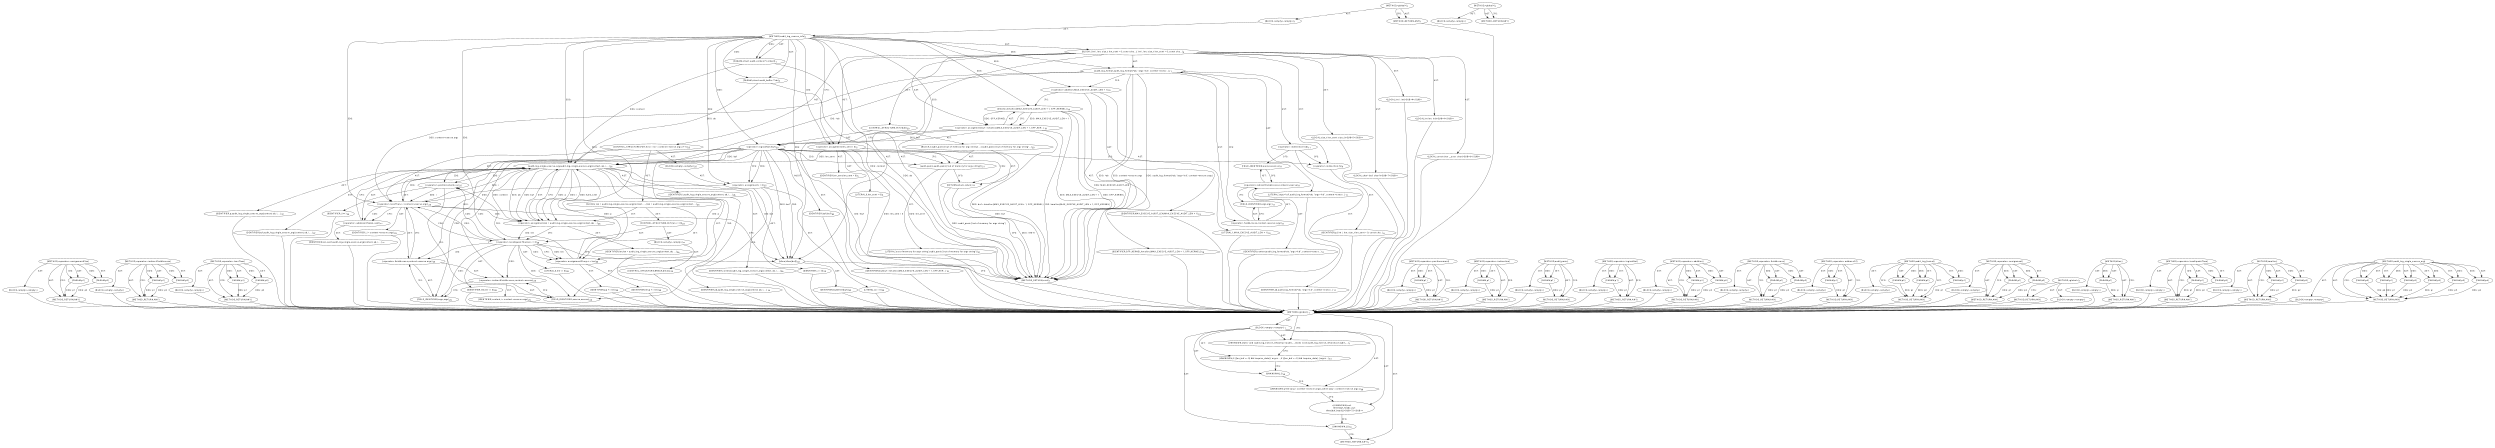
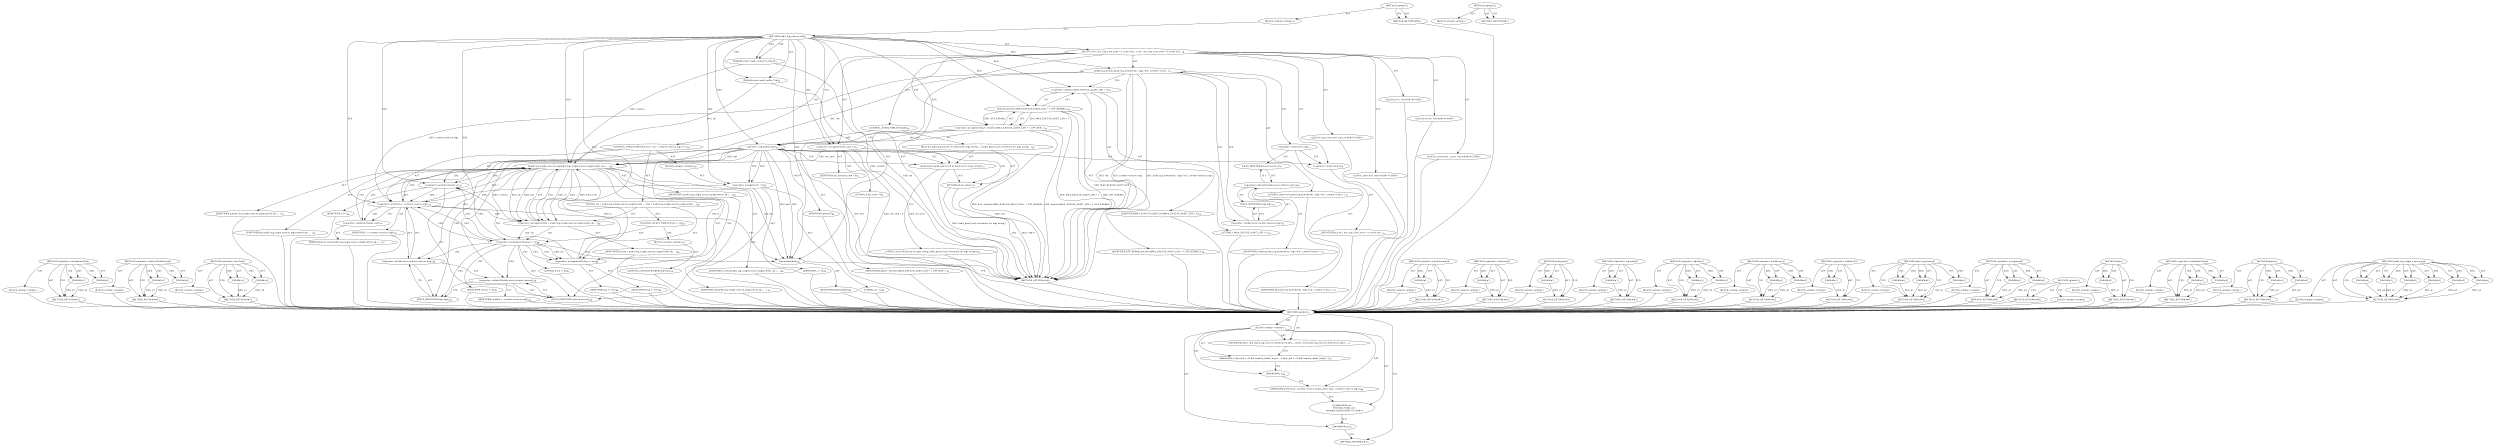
none -> (490, 41)
none -> (1057, 100)
